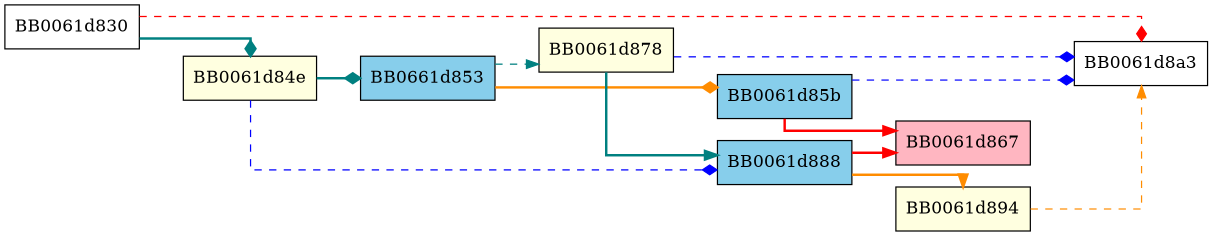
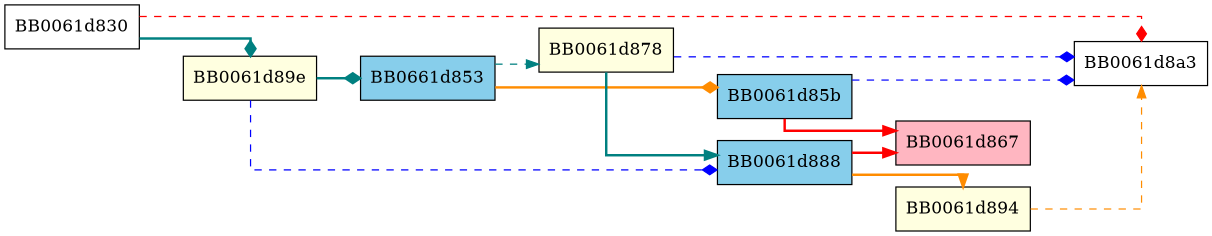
(250, 78) -> (250, 78)
